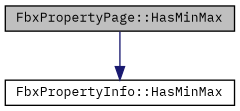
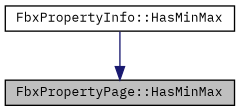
(120, 49) -> (120, 49)
